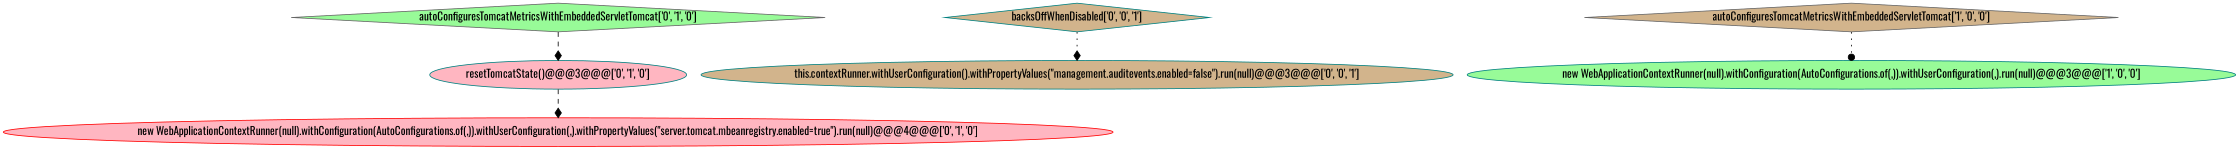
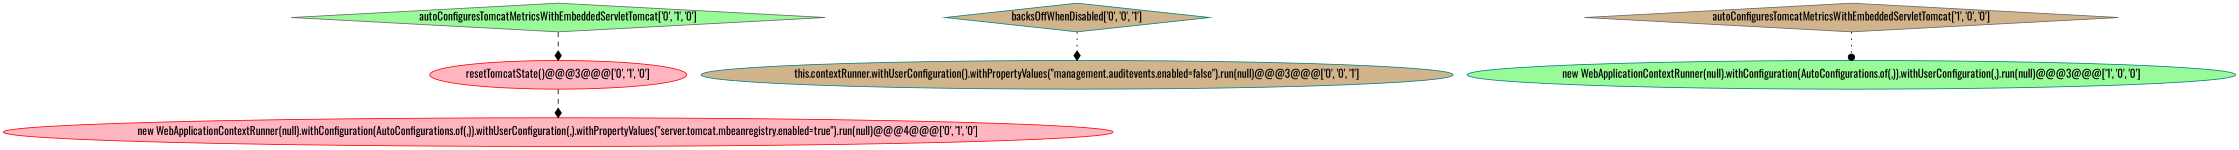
(558, 75) -> (558, 75)
